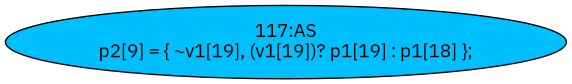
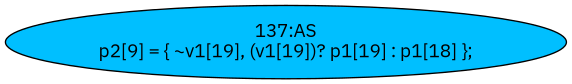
(286, 42) -> (286, 42)
